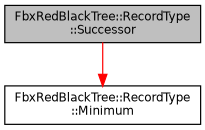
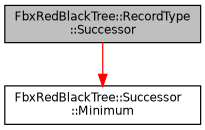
(103, 105) -> (103, 105)
